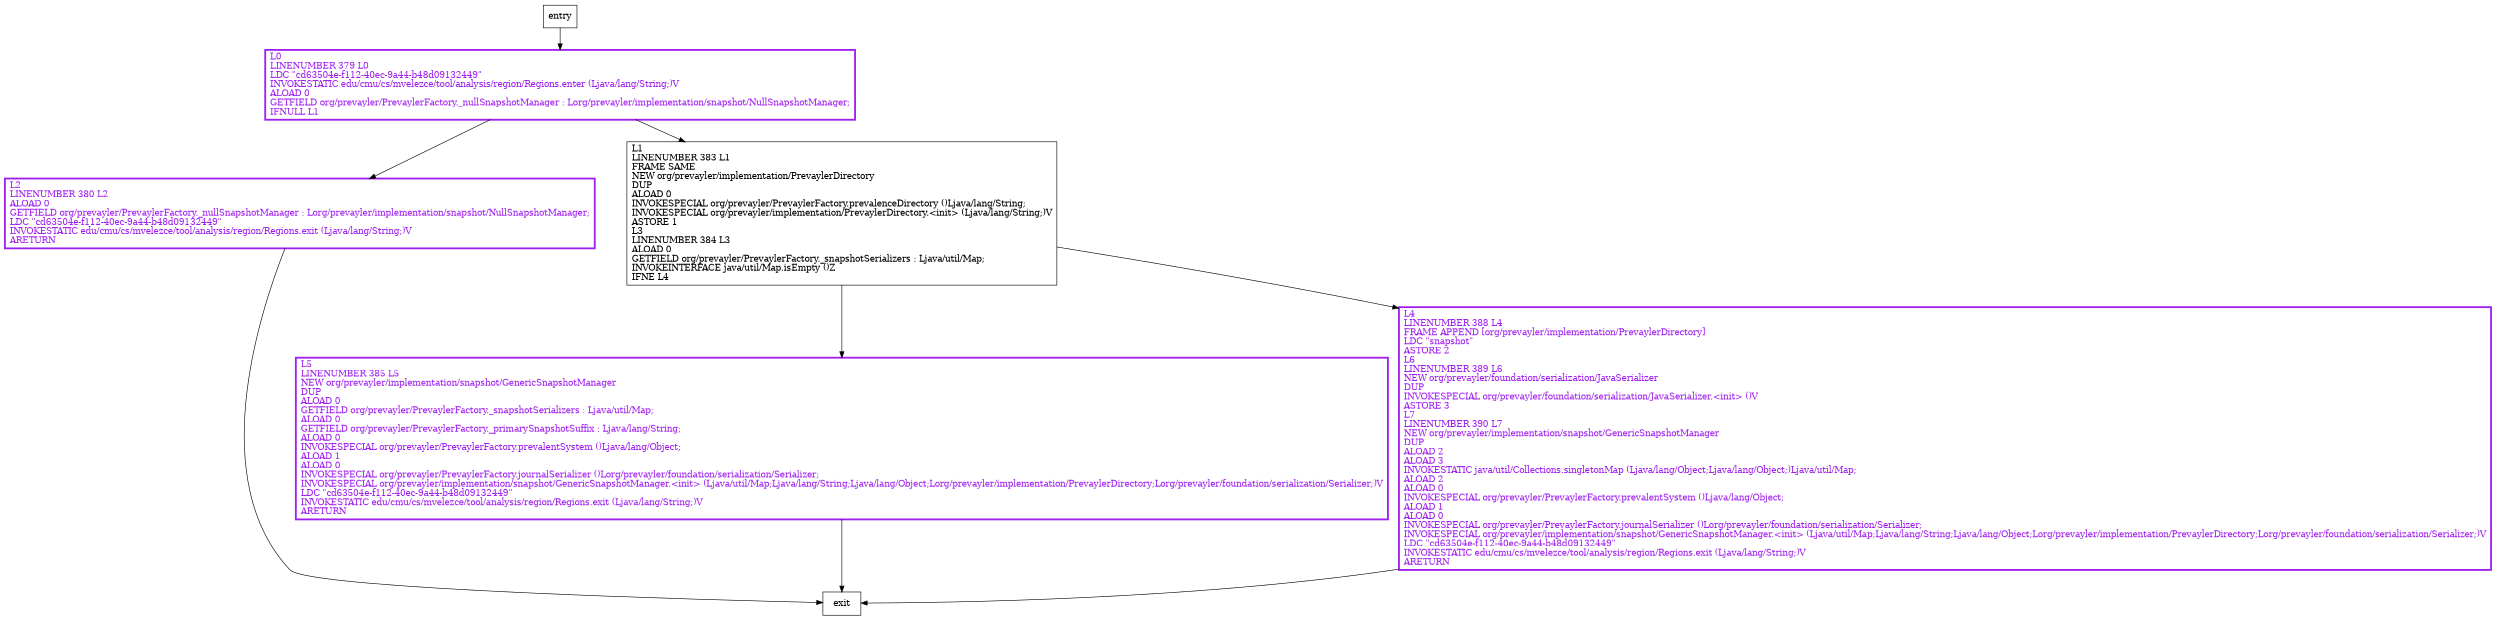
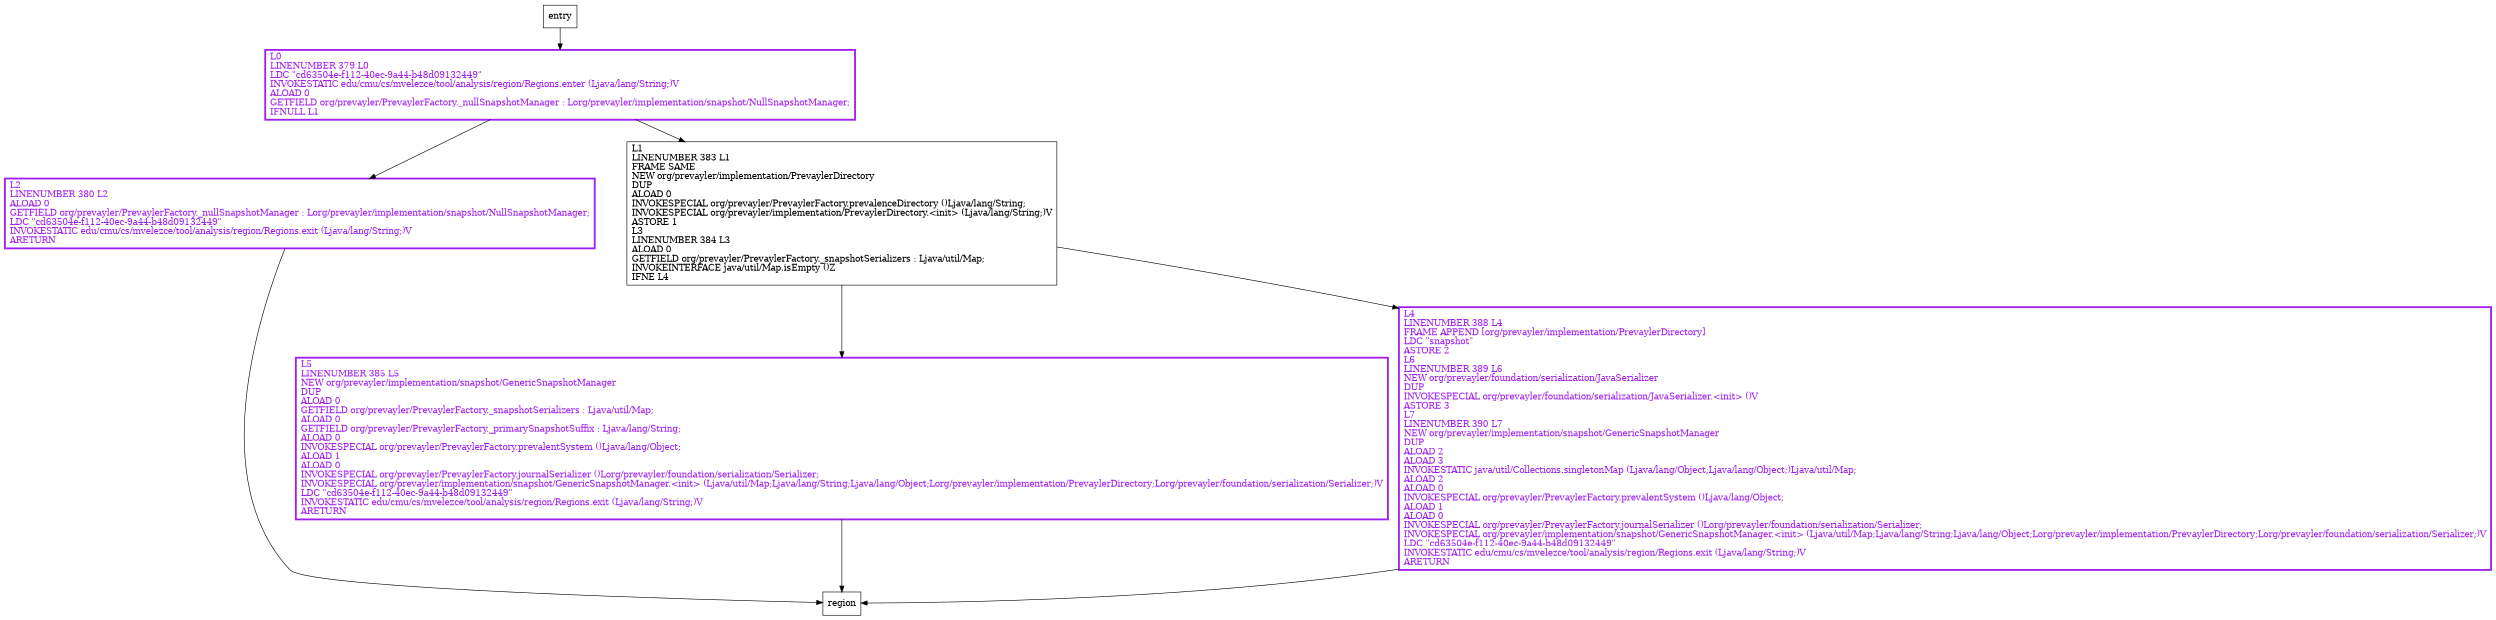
(842, 604) -> (842, 604)
